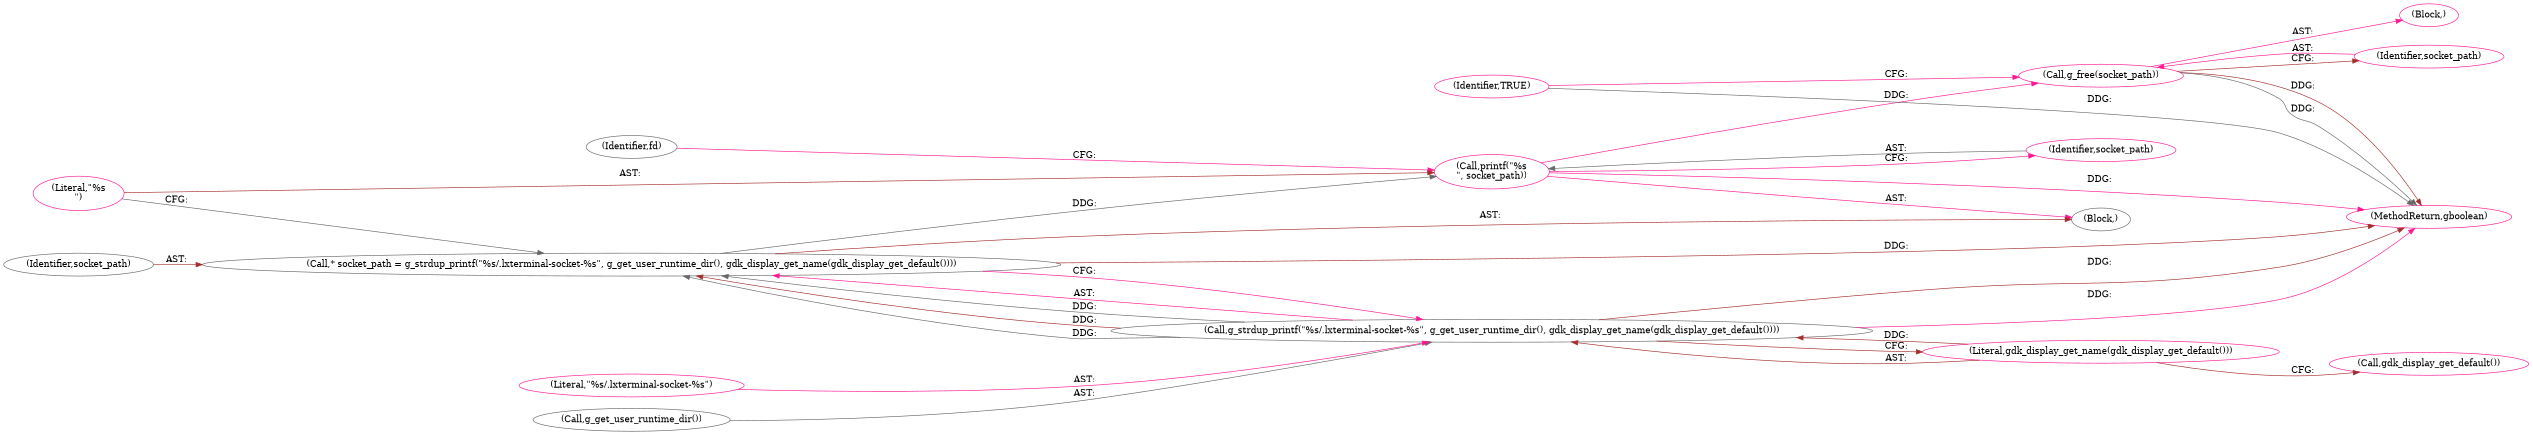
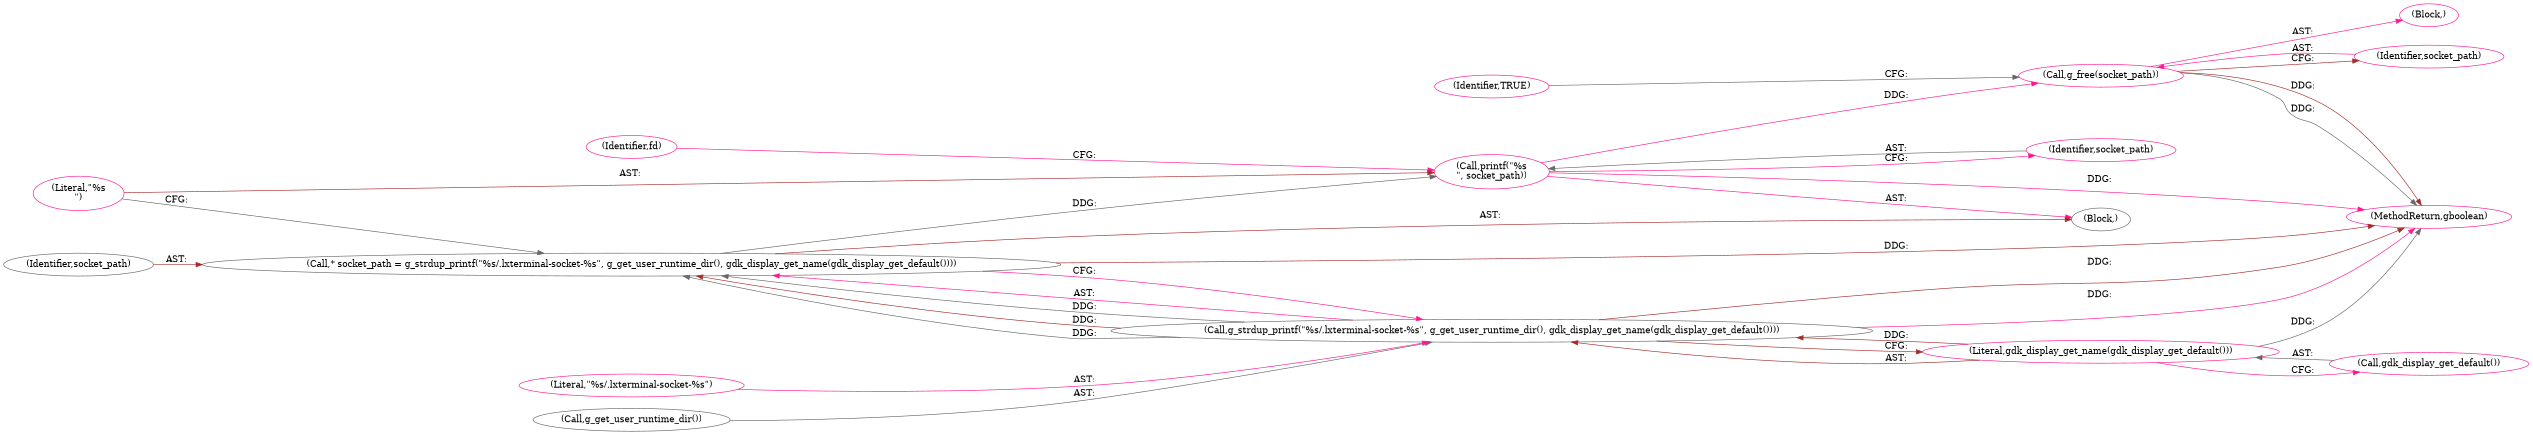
(1781, 81) -> (1781, 81)
(1988, 107) -> (2350, 307)
(632, 147) -> (632, 147)
none -> (2298, 359)
(2255, 375) -> (2255, 375)
